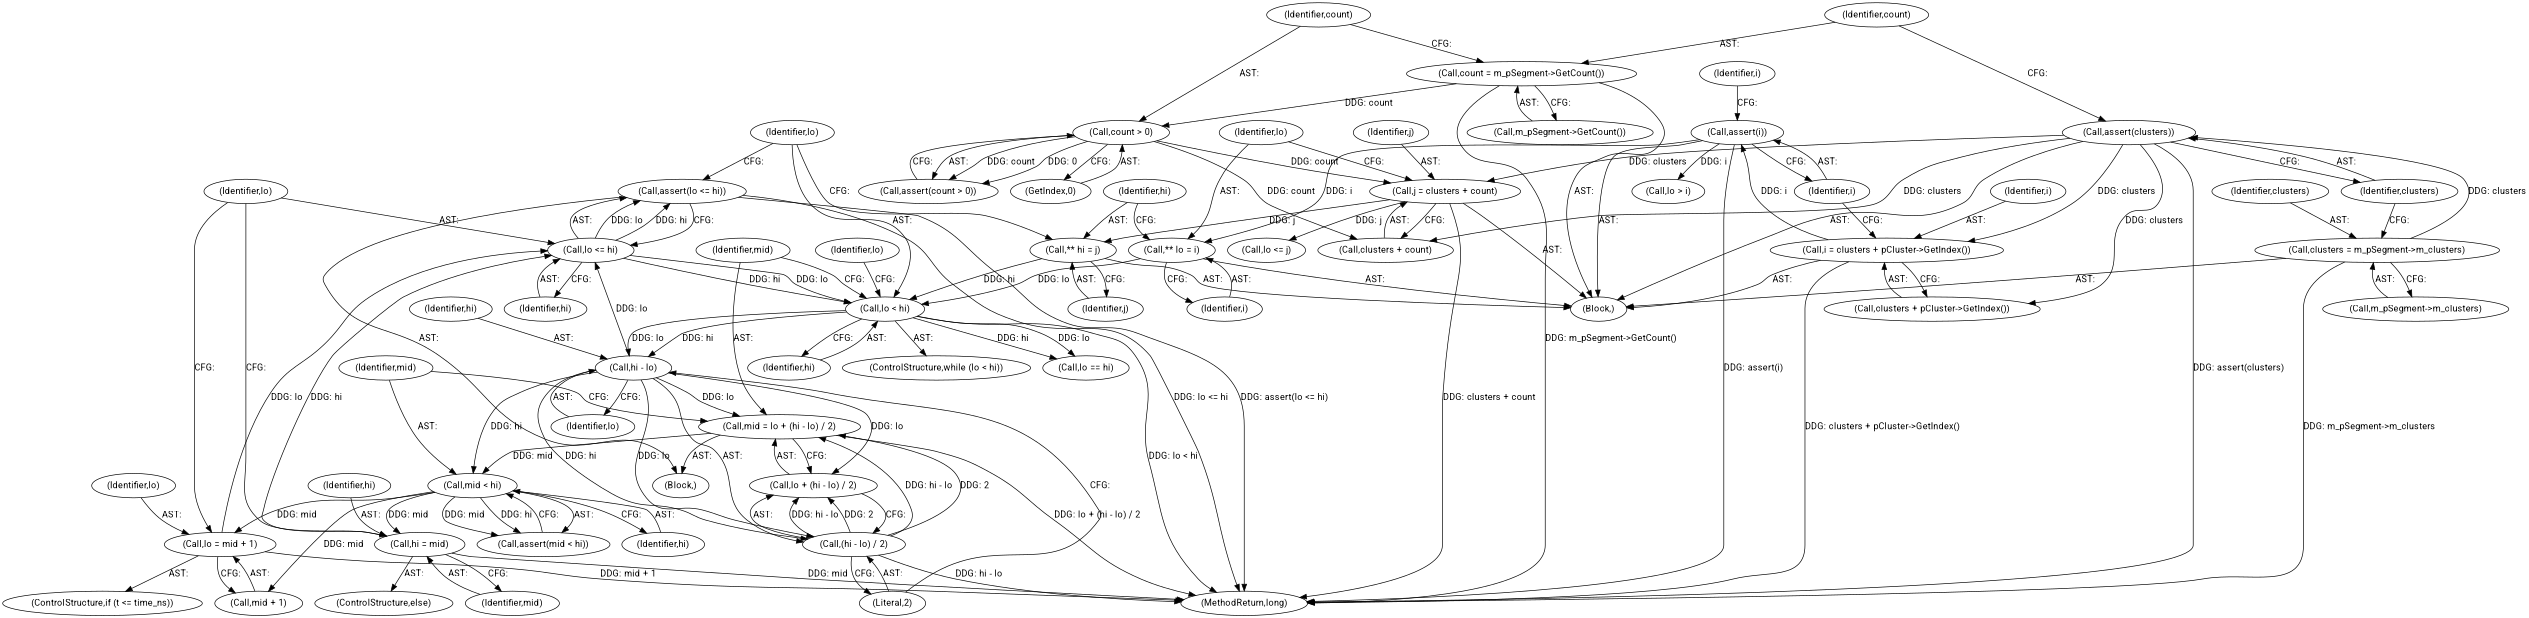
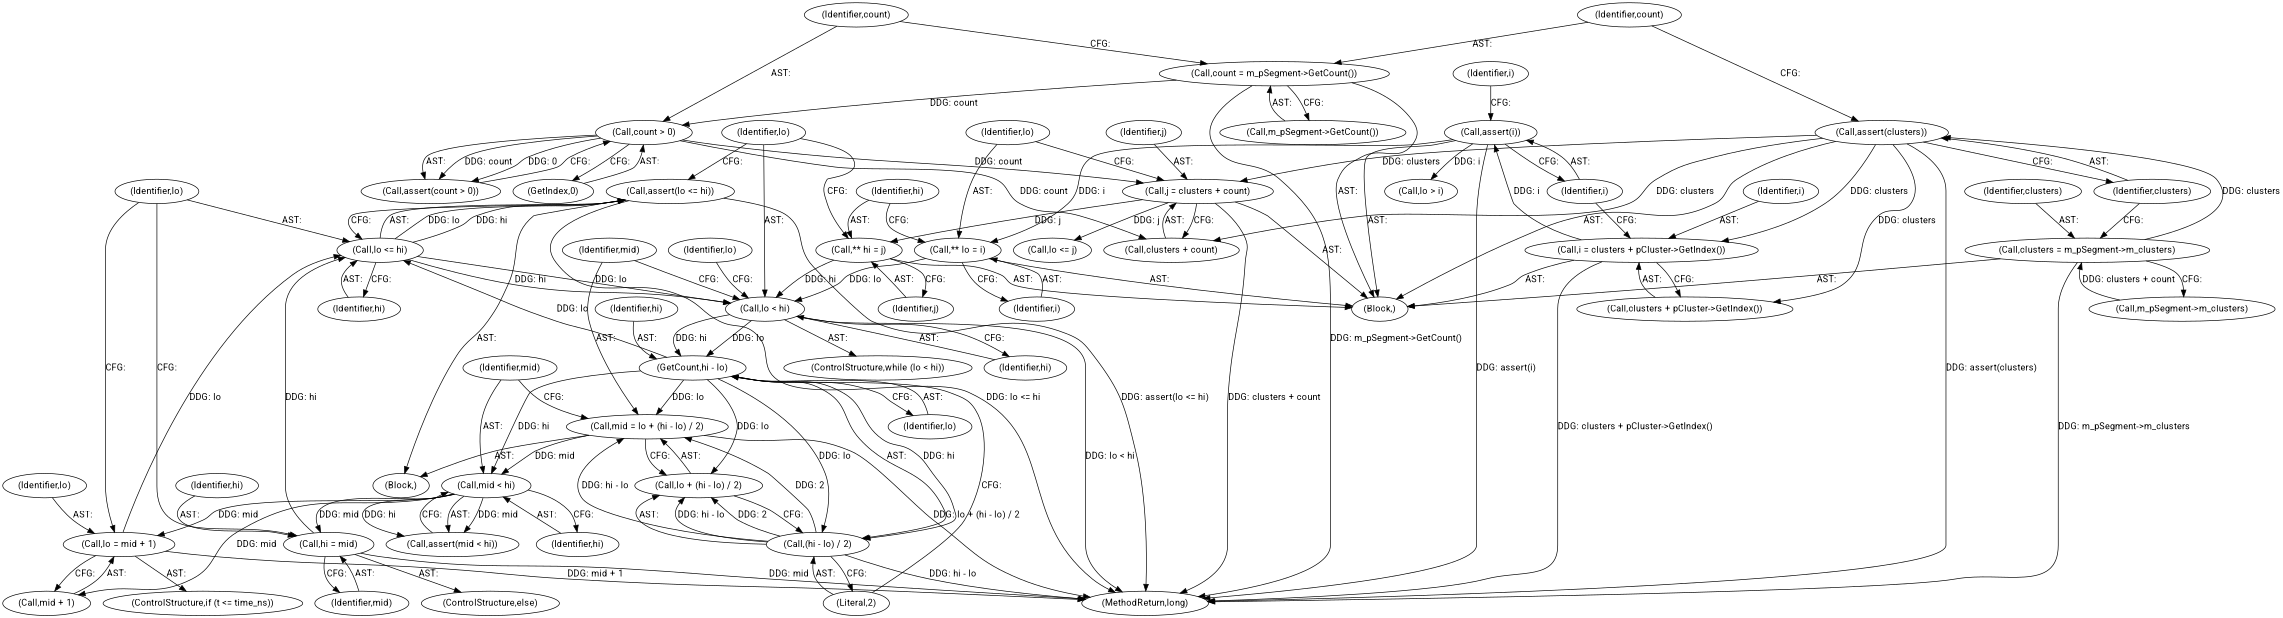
(2387, 280) -> (2129, 280)
(633, 368) -> (693, 368)
(1086, 368) -> none
